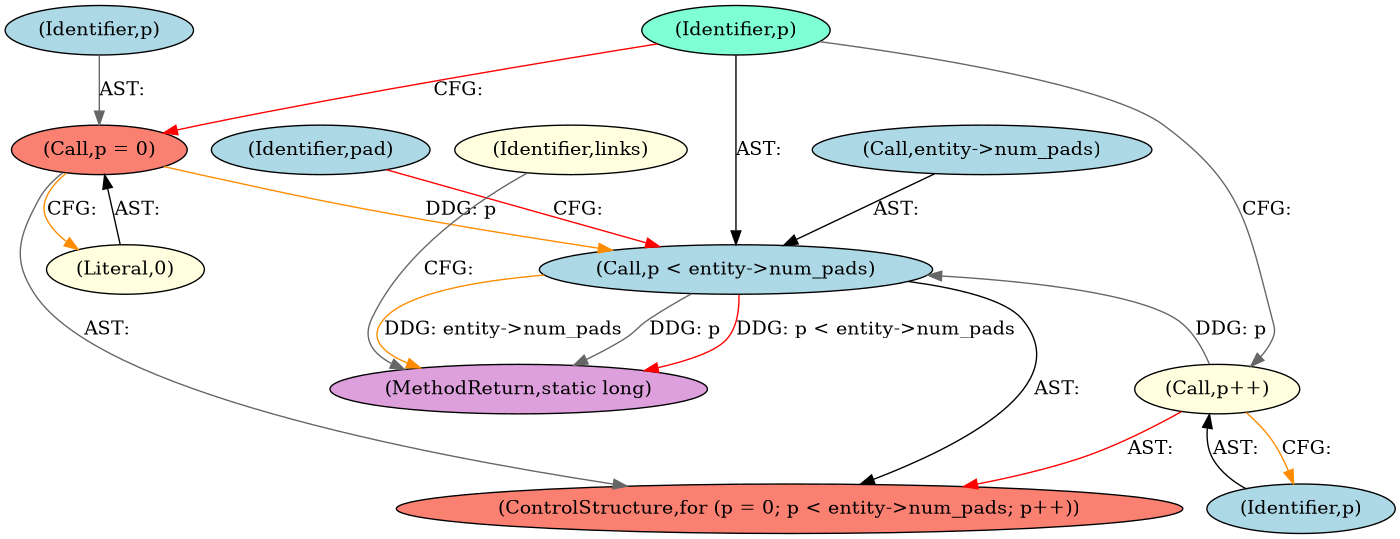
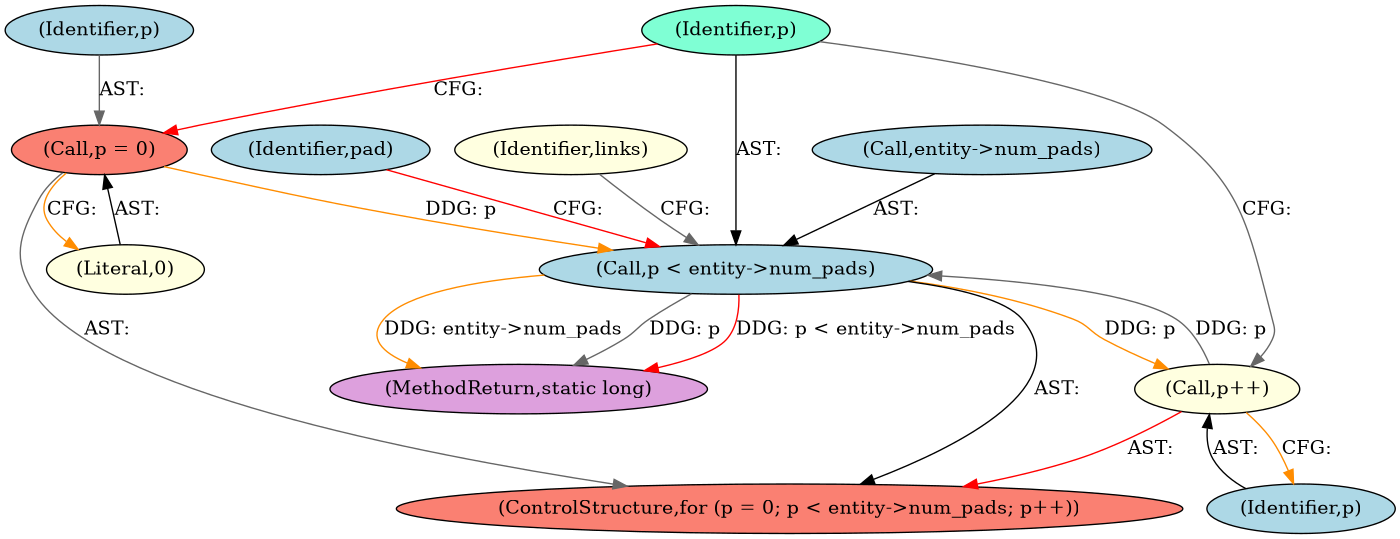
(419, 254) -> (642, 207)
none -> (1038, 307)
